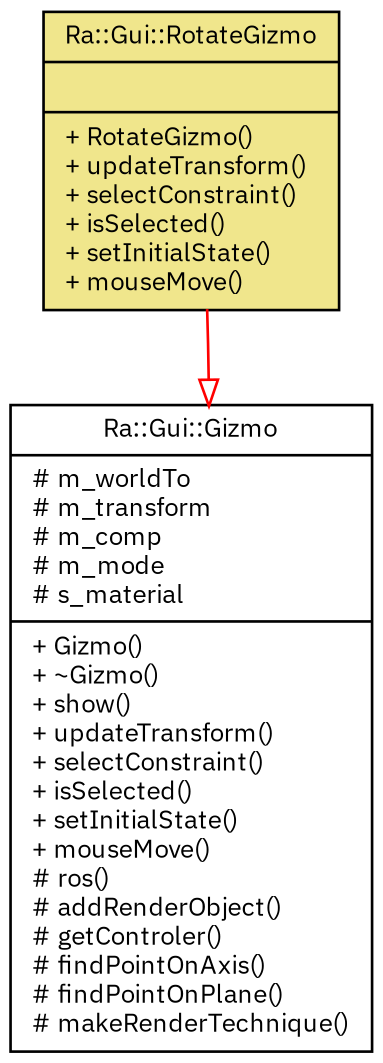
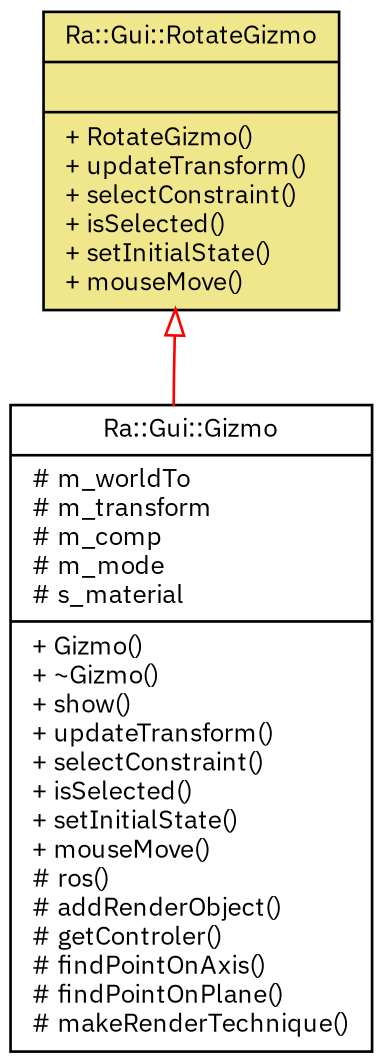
(208, 344) -> (174, 371)
